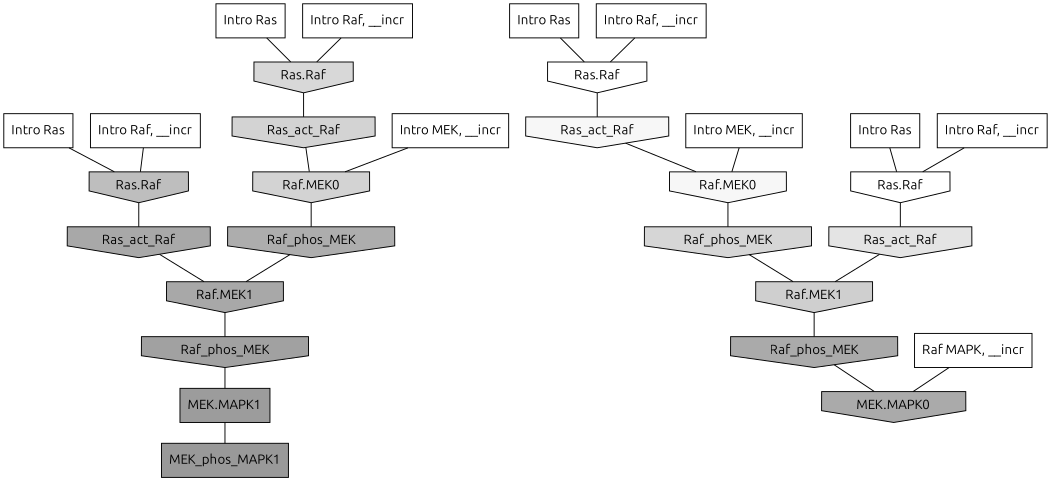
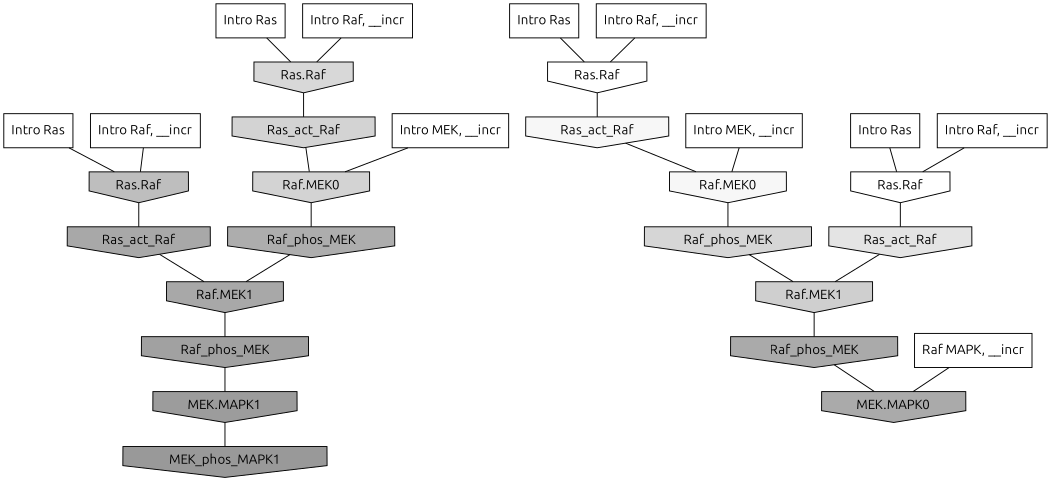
(225, 405) -> (225, 405)
(225, 460) -> (225, 460)
